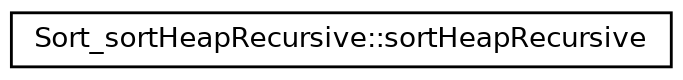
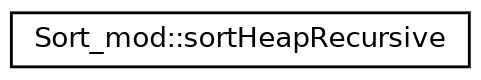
(341, 40) -> (240, 40)
